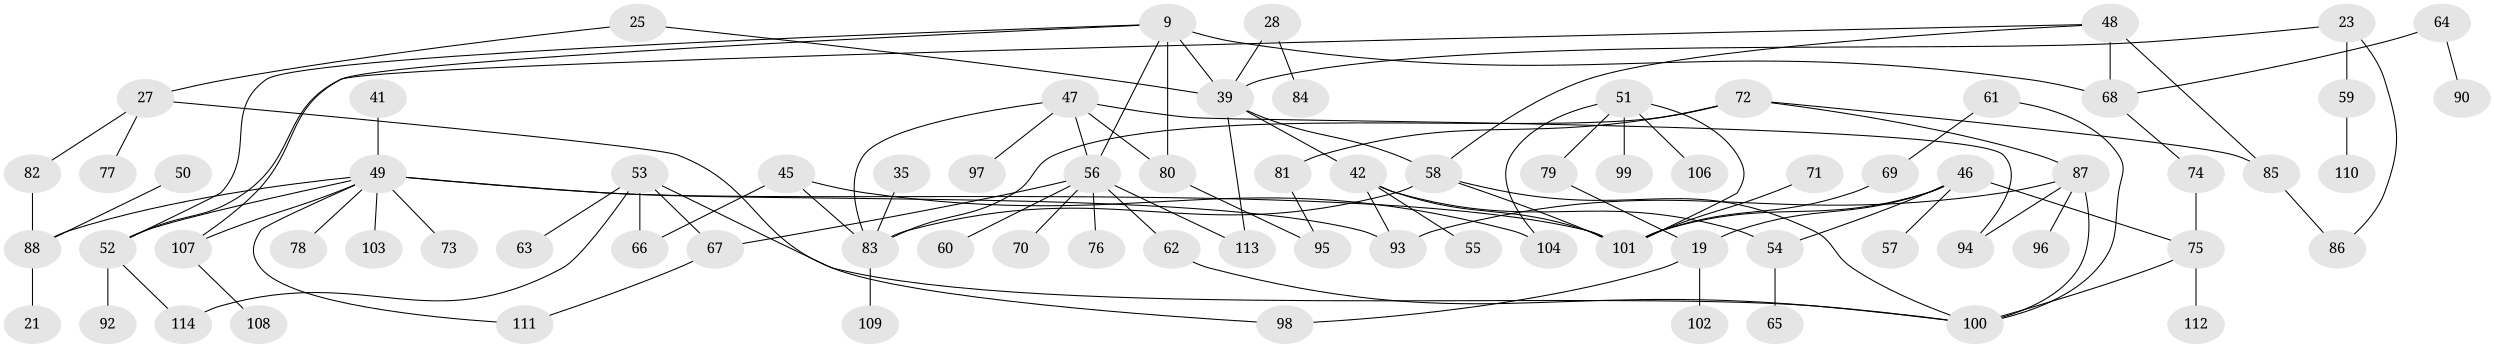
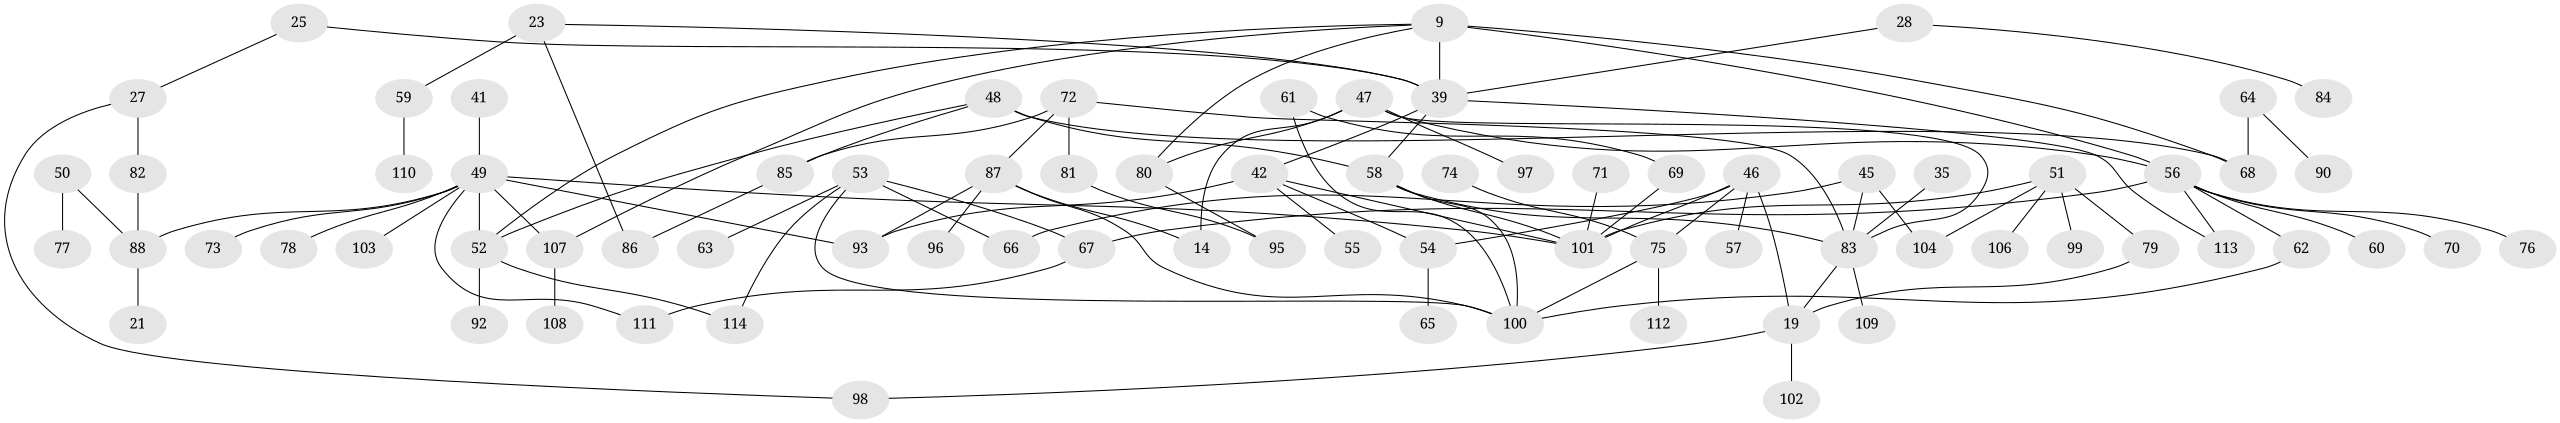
(2152, 135) -> none
(127, 136) -> (63, 212)
(1966, 249) -> (1202, 249)
none -> (1820, 287)
